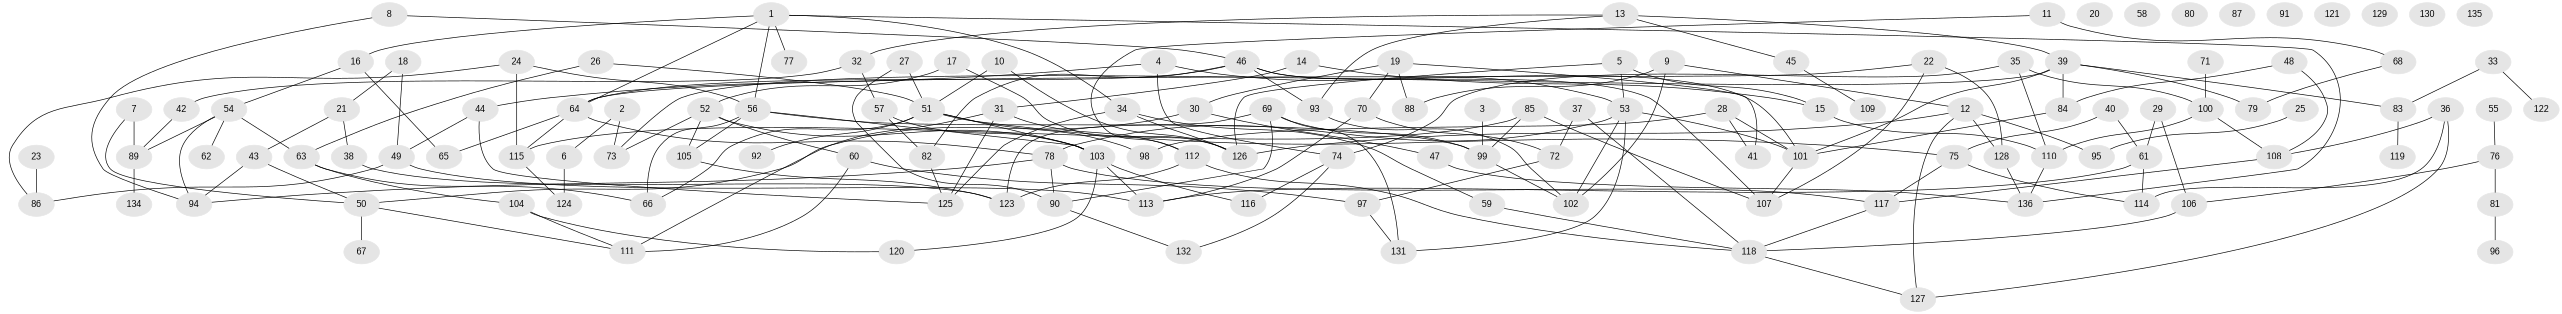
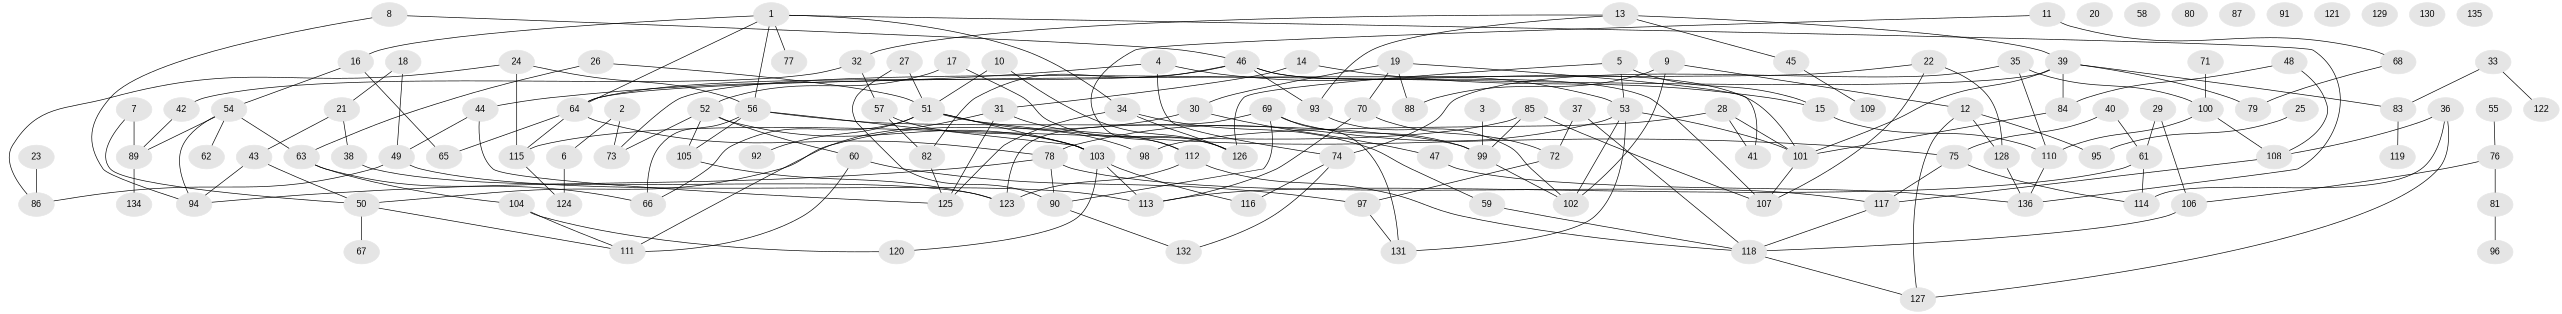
(1620, 133) -> none
